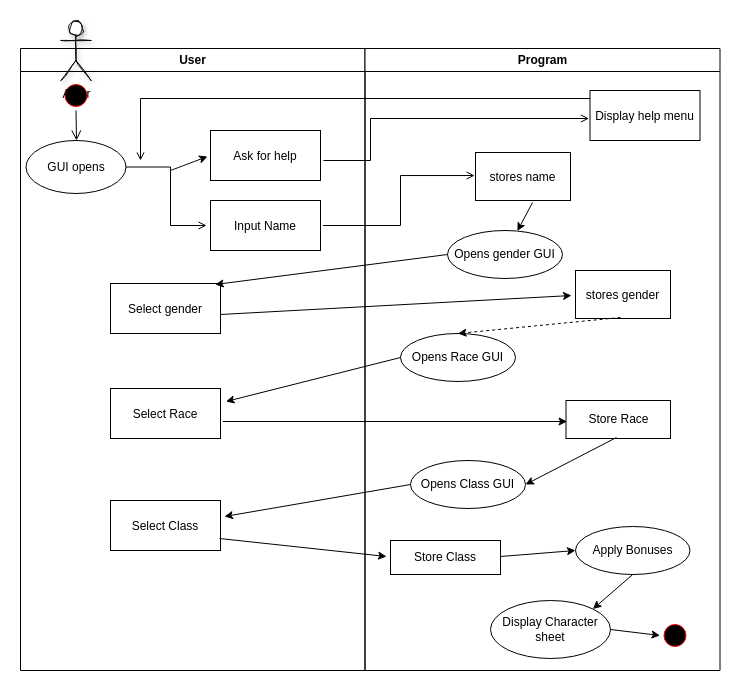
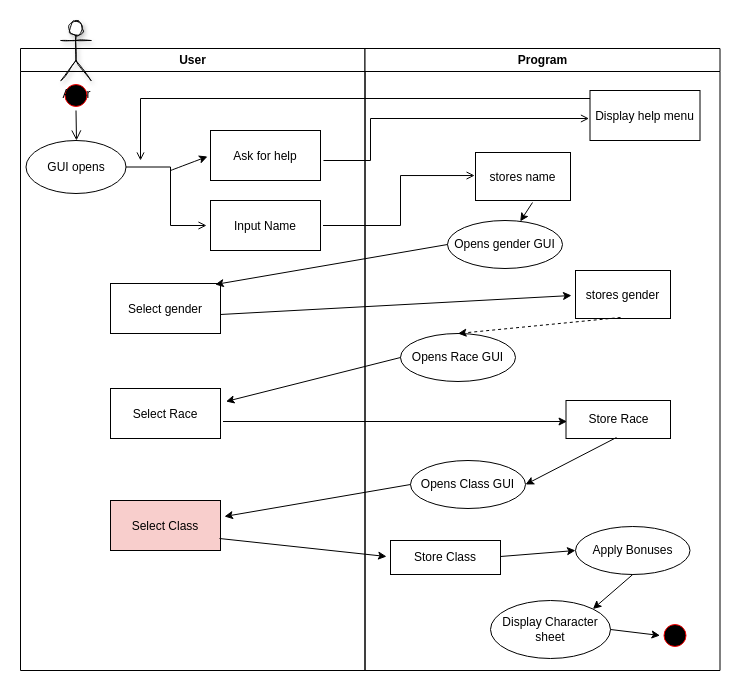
(505, 255) -> (505, 245)
(166, 526) -> (166, 526)
